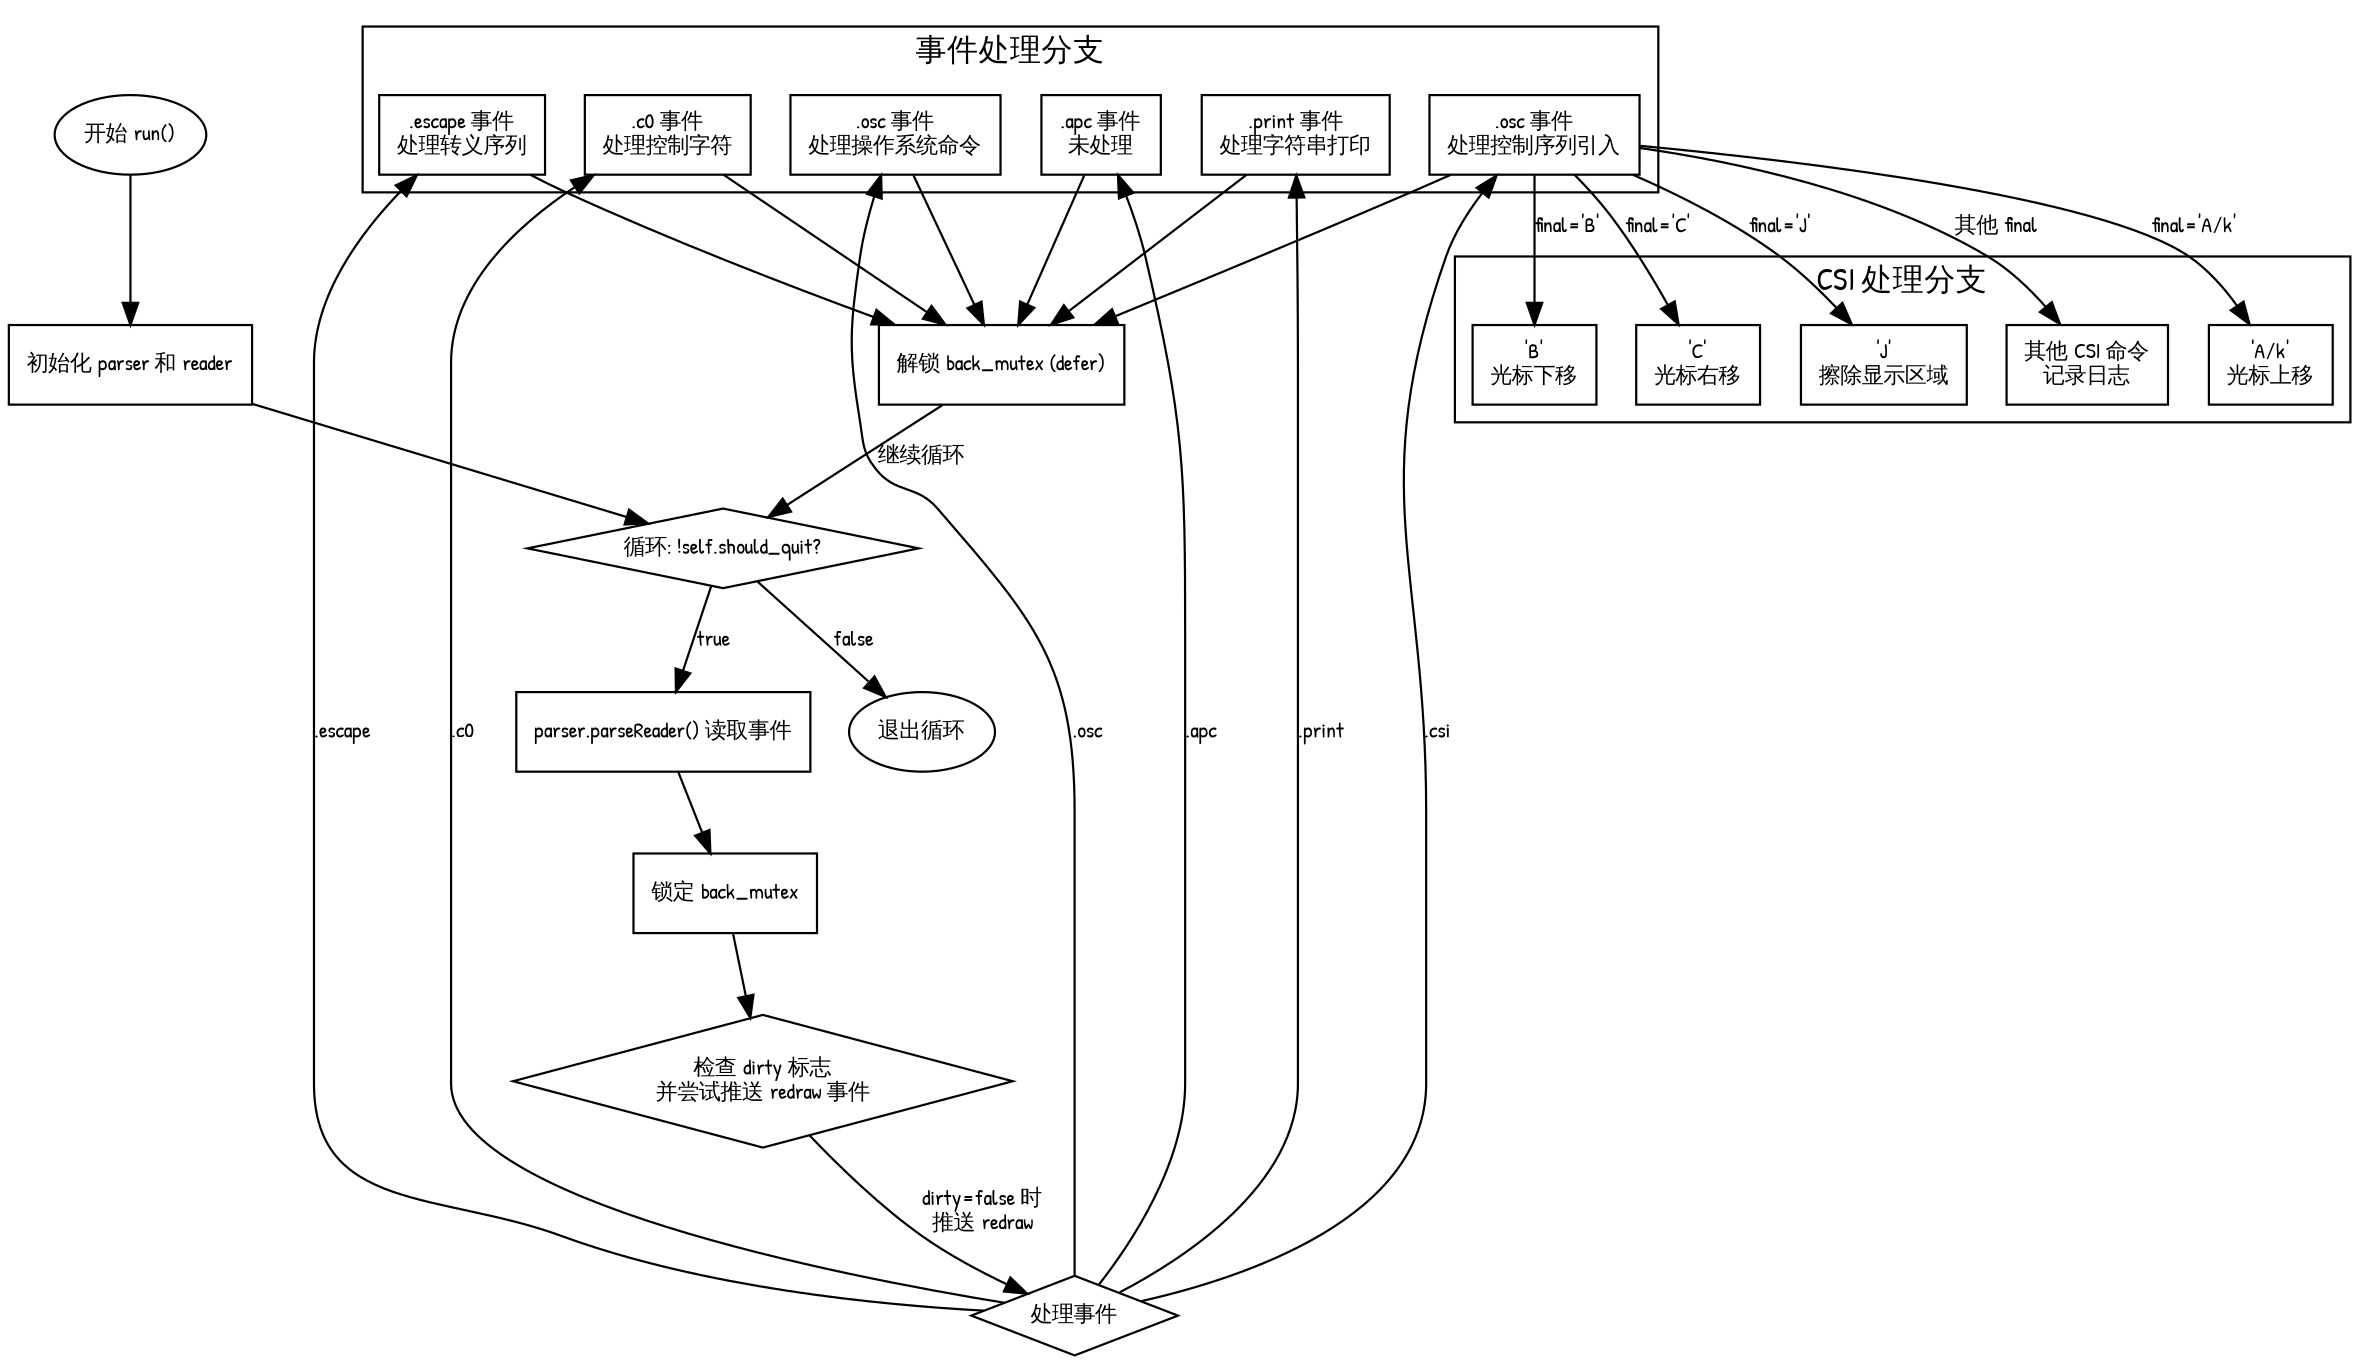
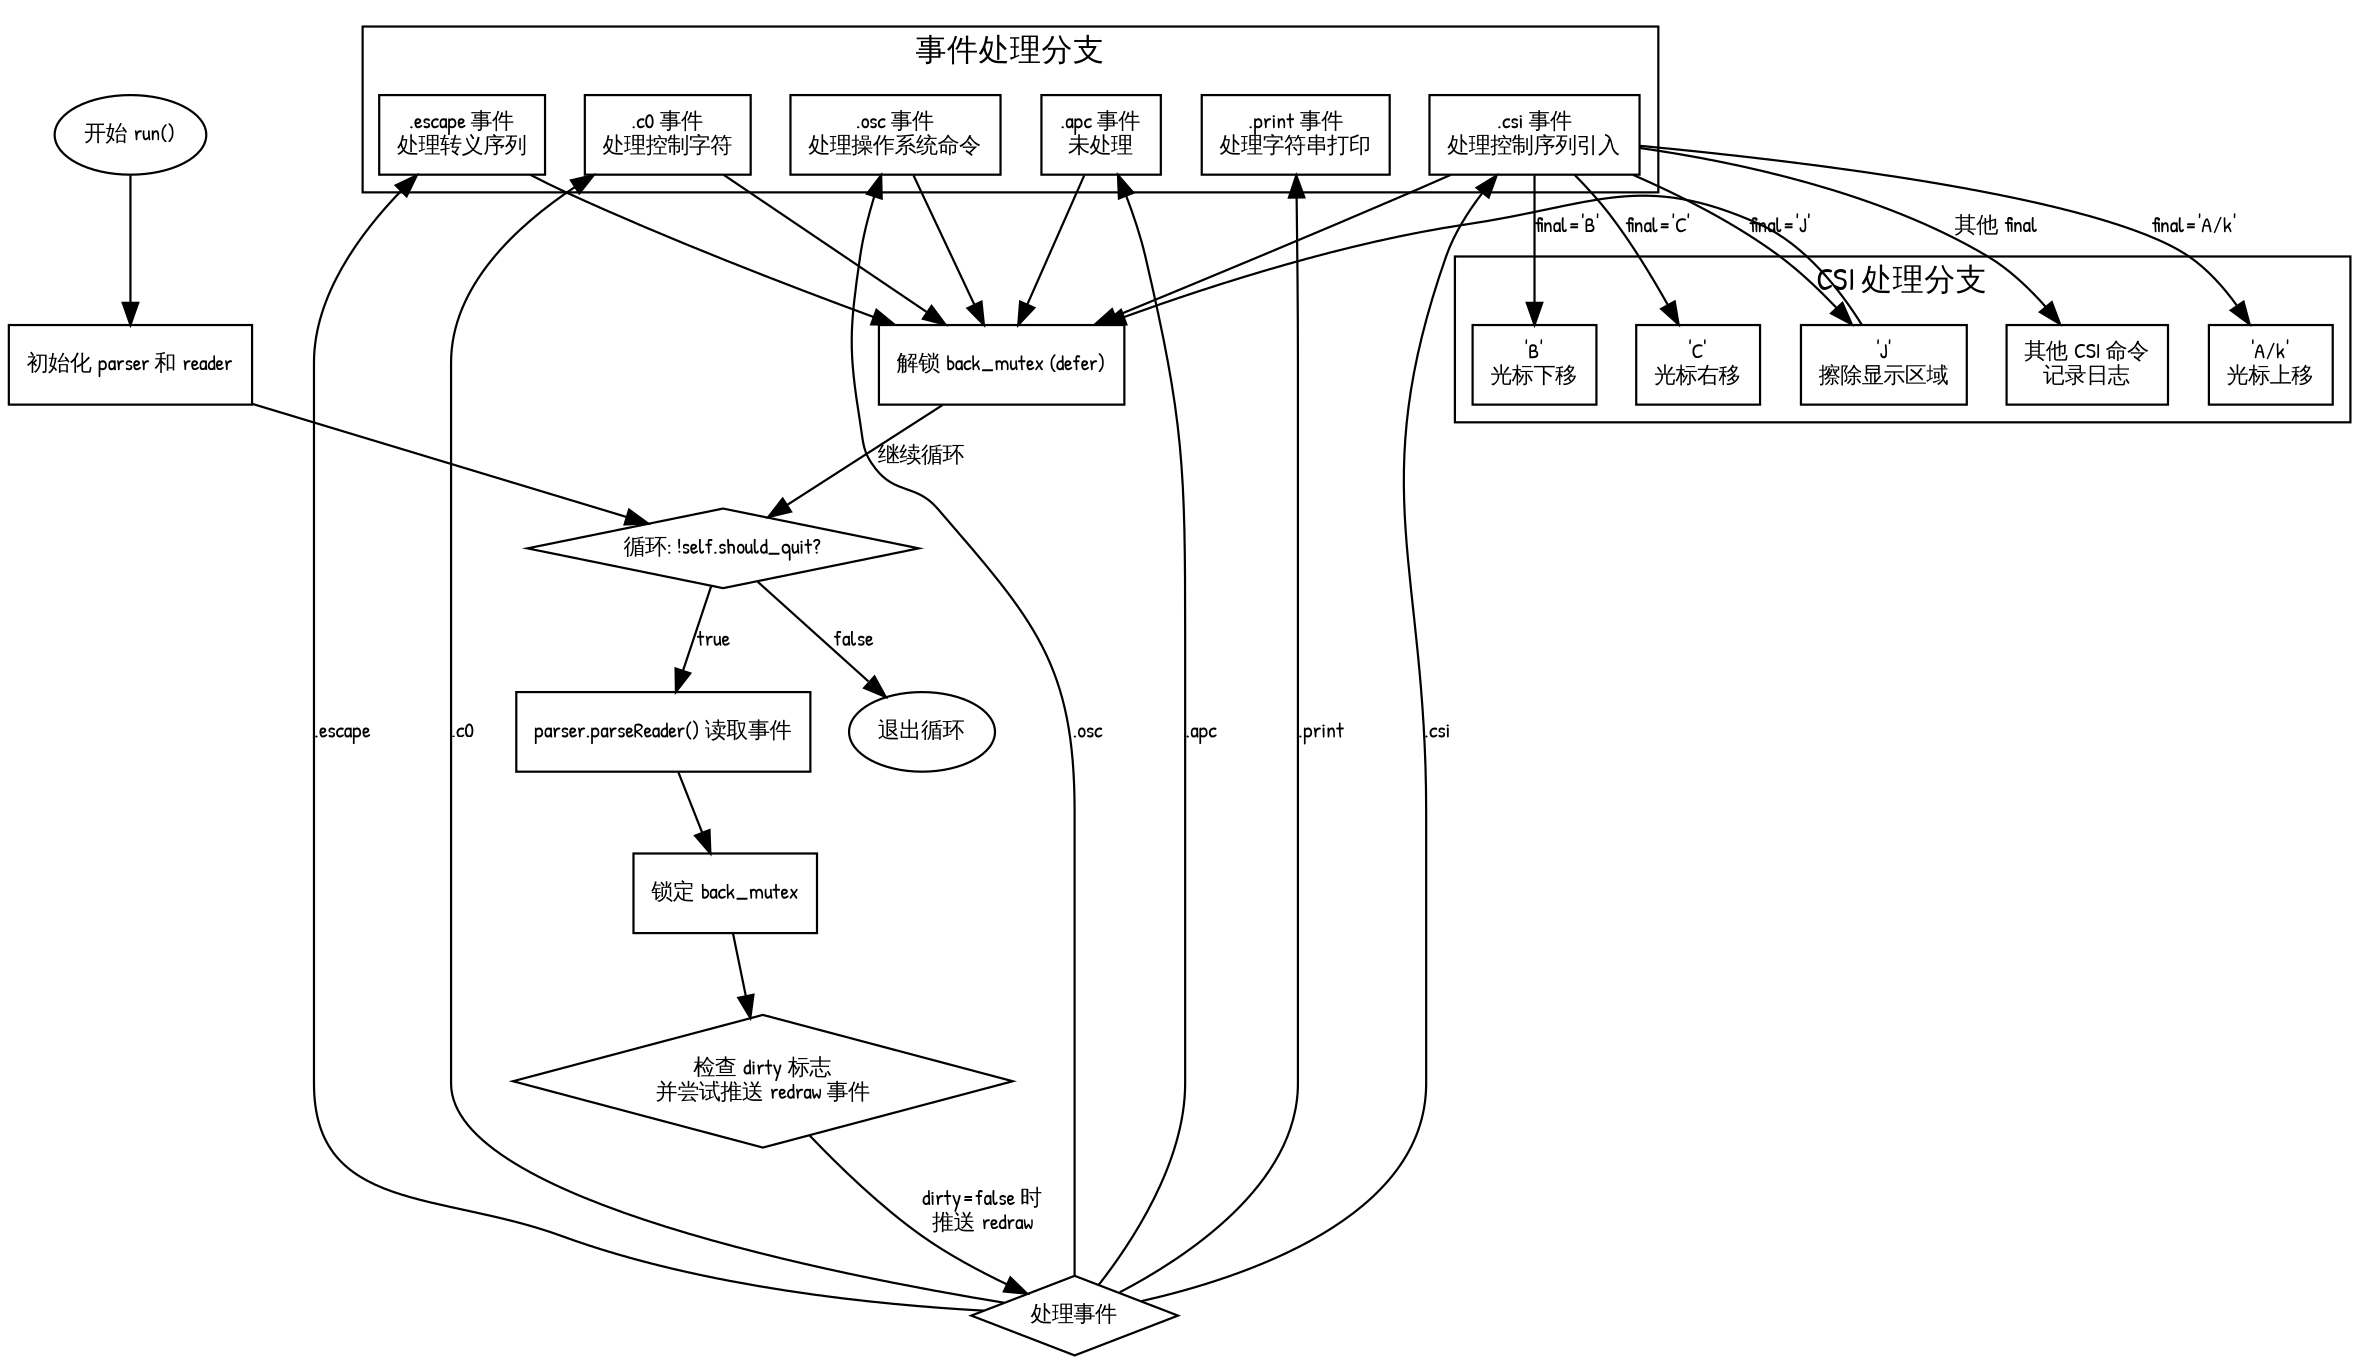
(1535, 135) -> (1535, 135)
(1158, 243) -> (1511, 217)
